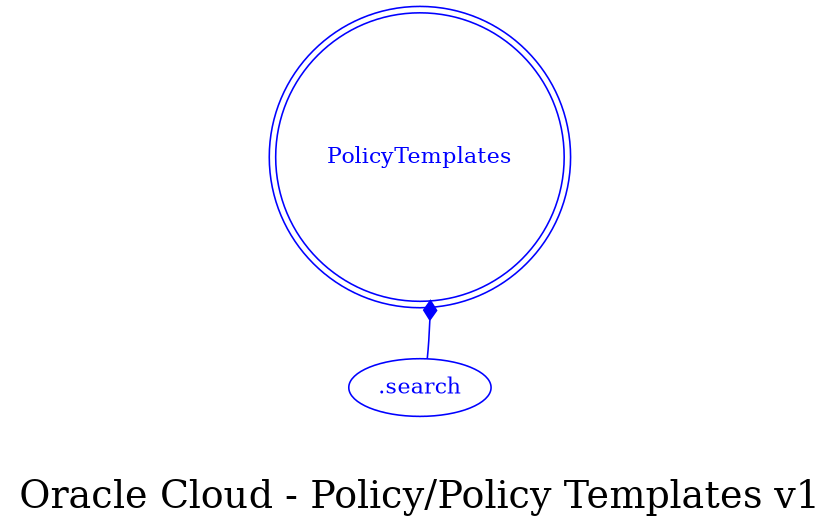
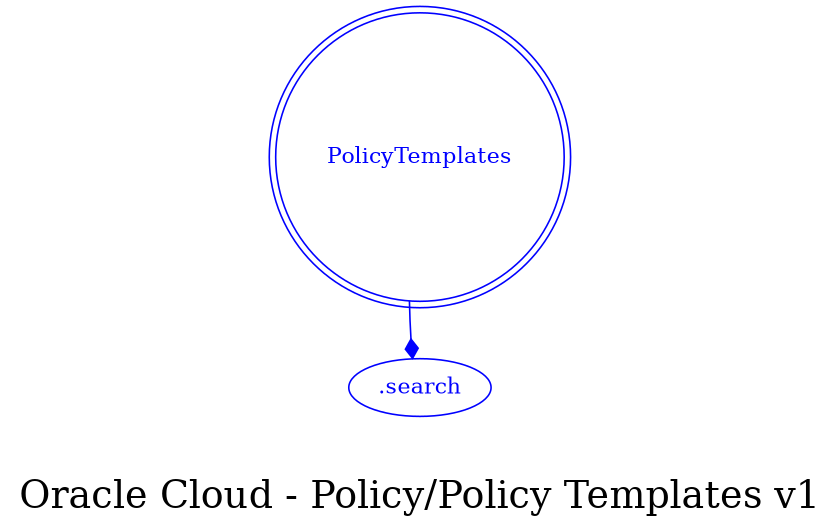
(429, 339) -> (410, 320)
